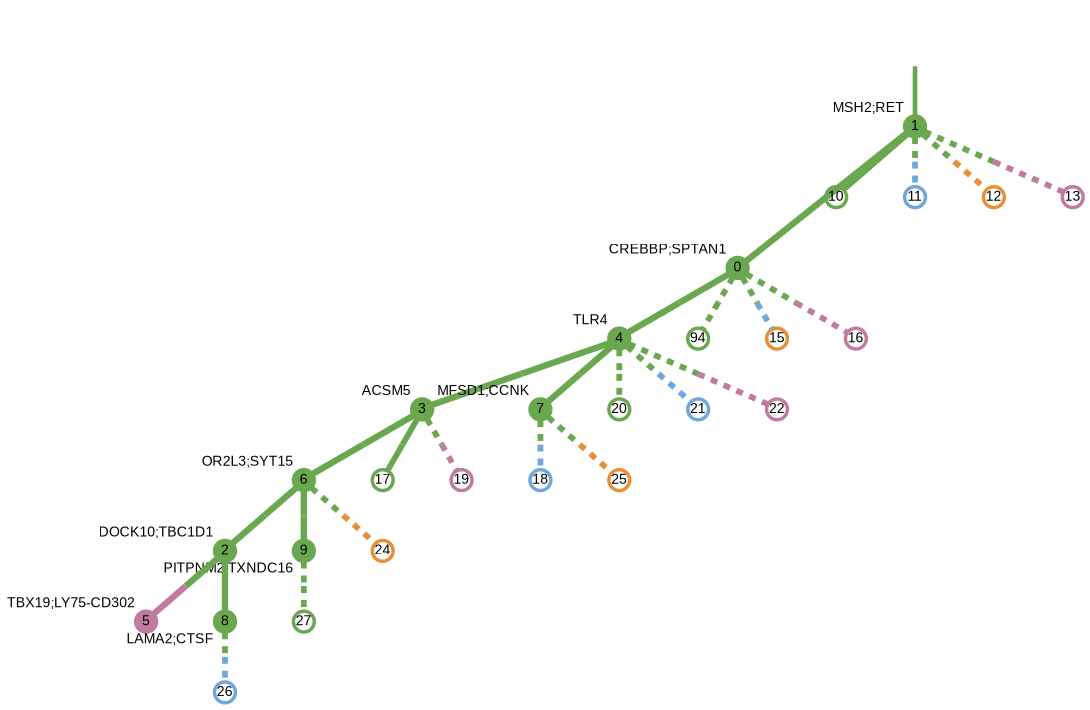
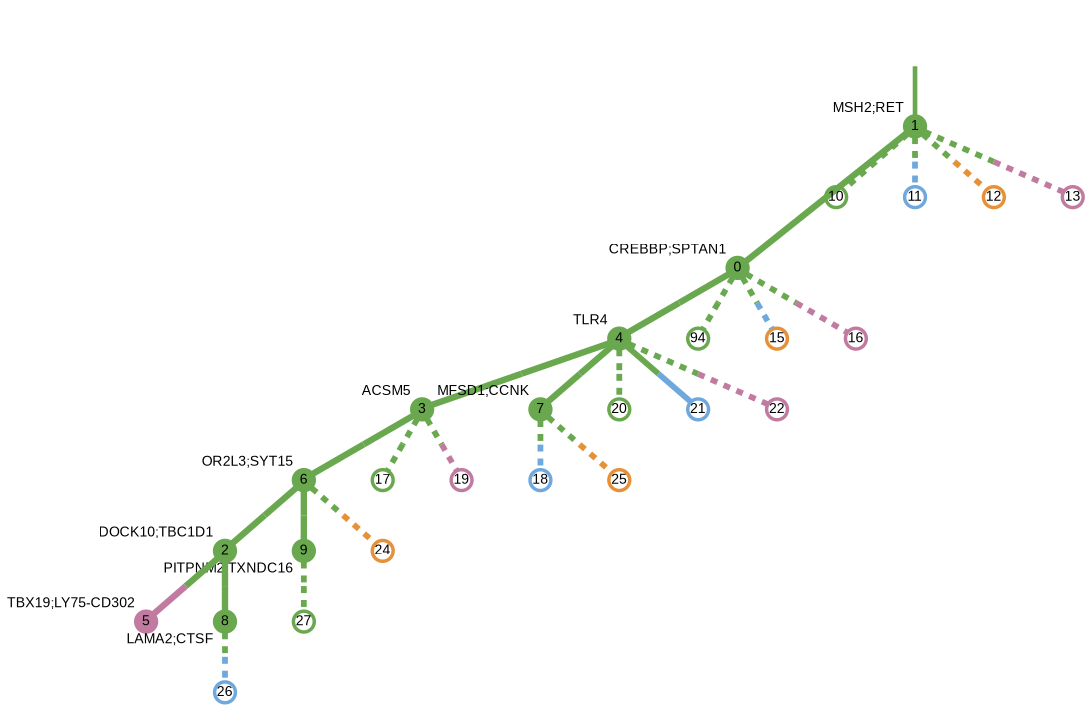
(876, 162) -> (876, 162)
(659, 374) -> (659, 374)
(403, 445) -> (403, 445)
